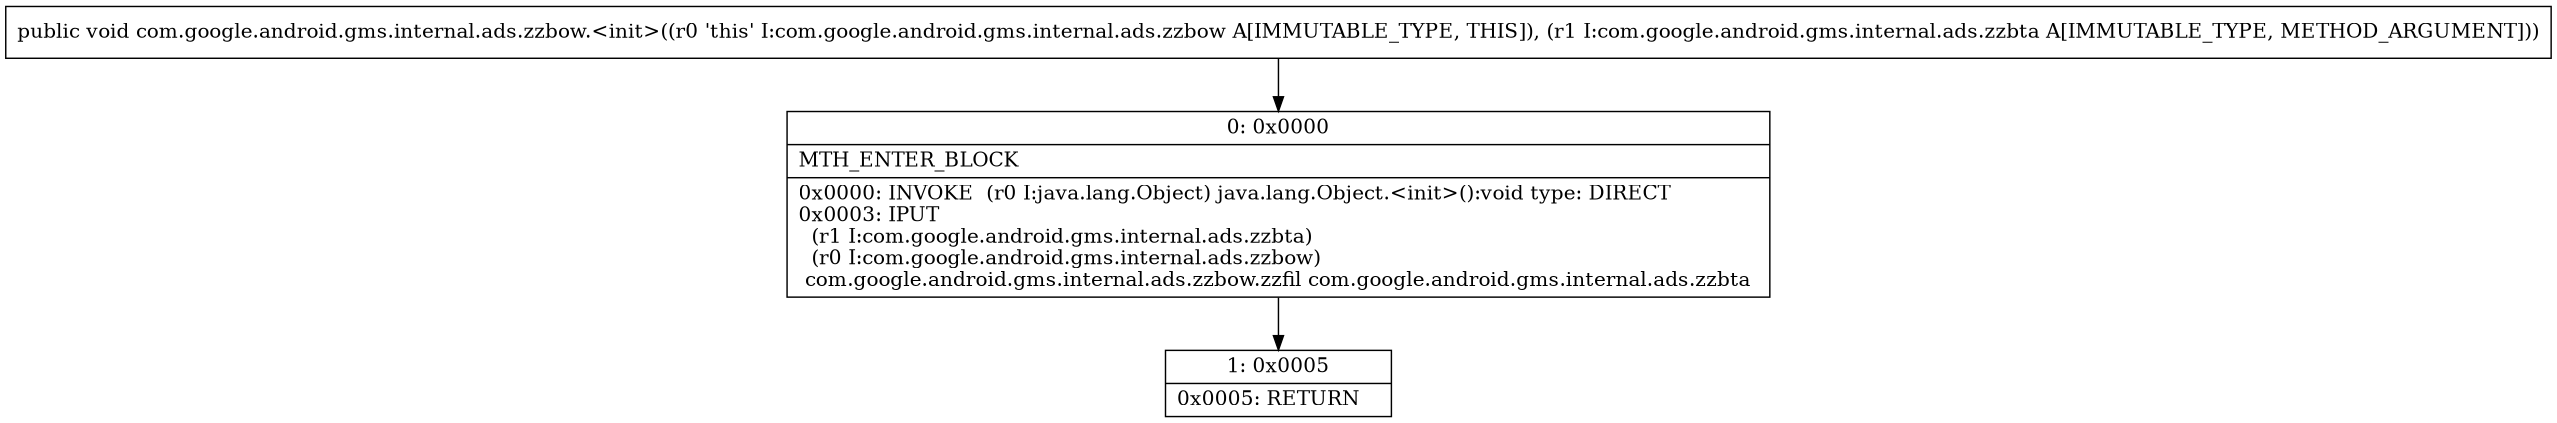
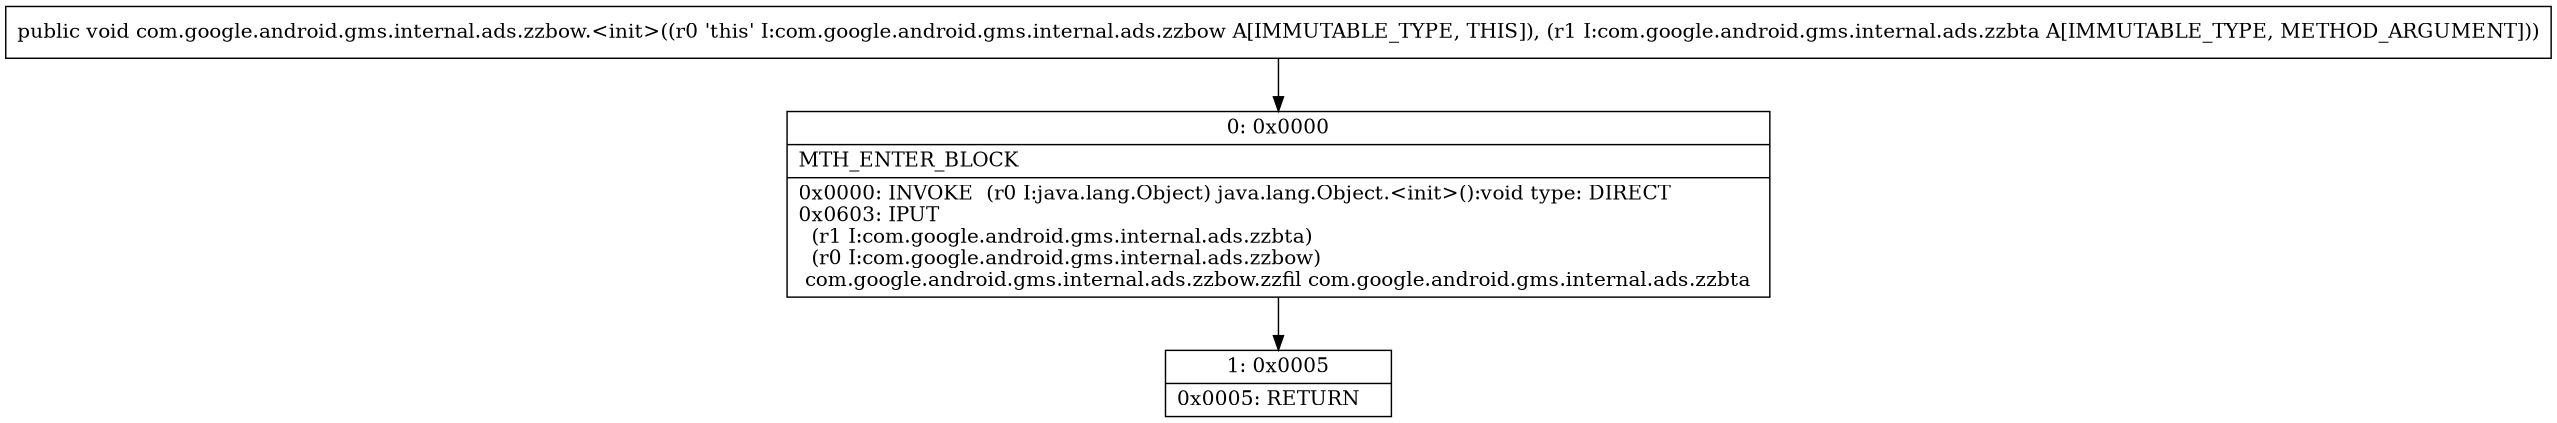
(876, 215) -> (876, 215)
